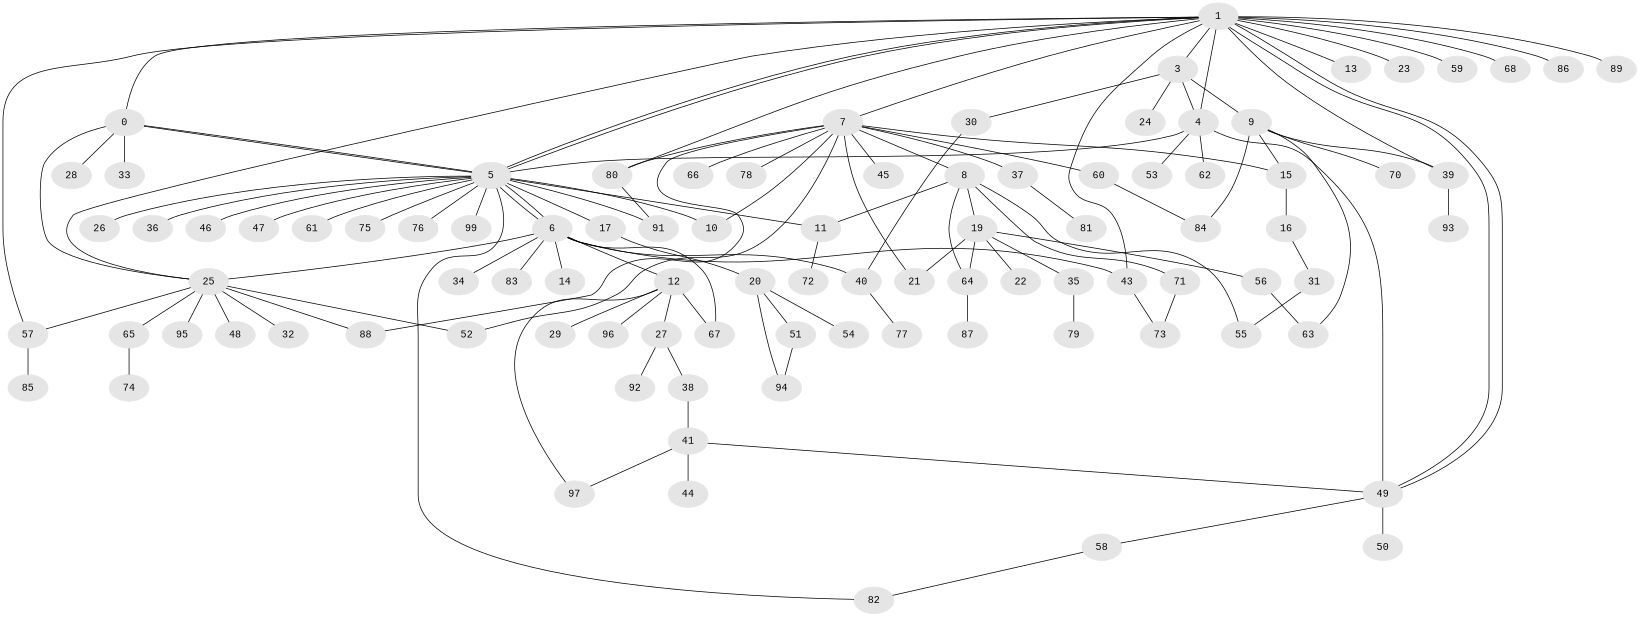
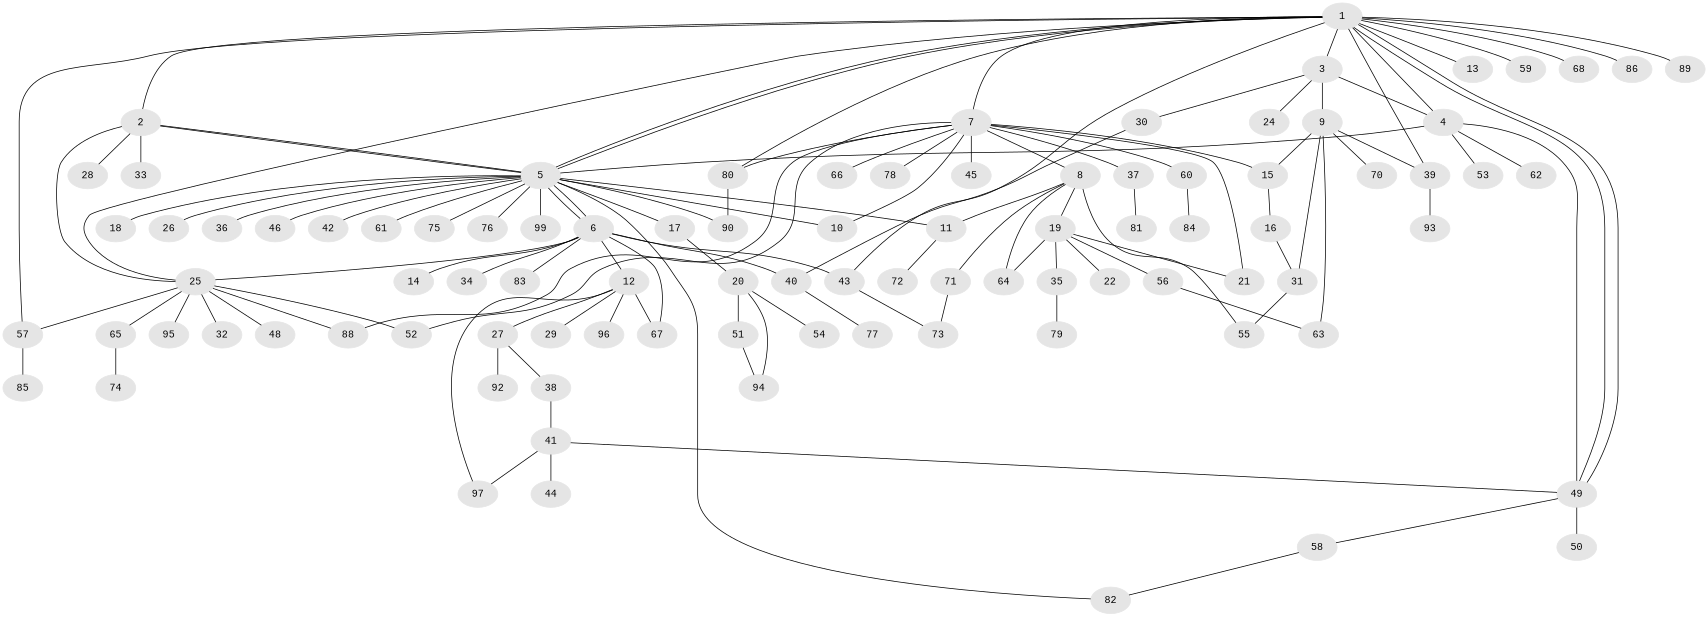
(1404, 69) -> none
(125, 122) -> (141, 122)
(1236, 179) -> (1310, 202)
none -> (116, 229)
(259, 229) -> (328, 229)
(659, 229) -> (728, 229)
(968, 335) -> none
